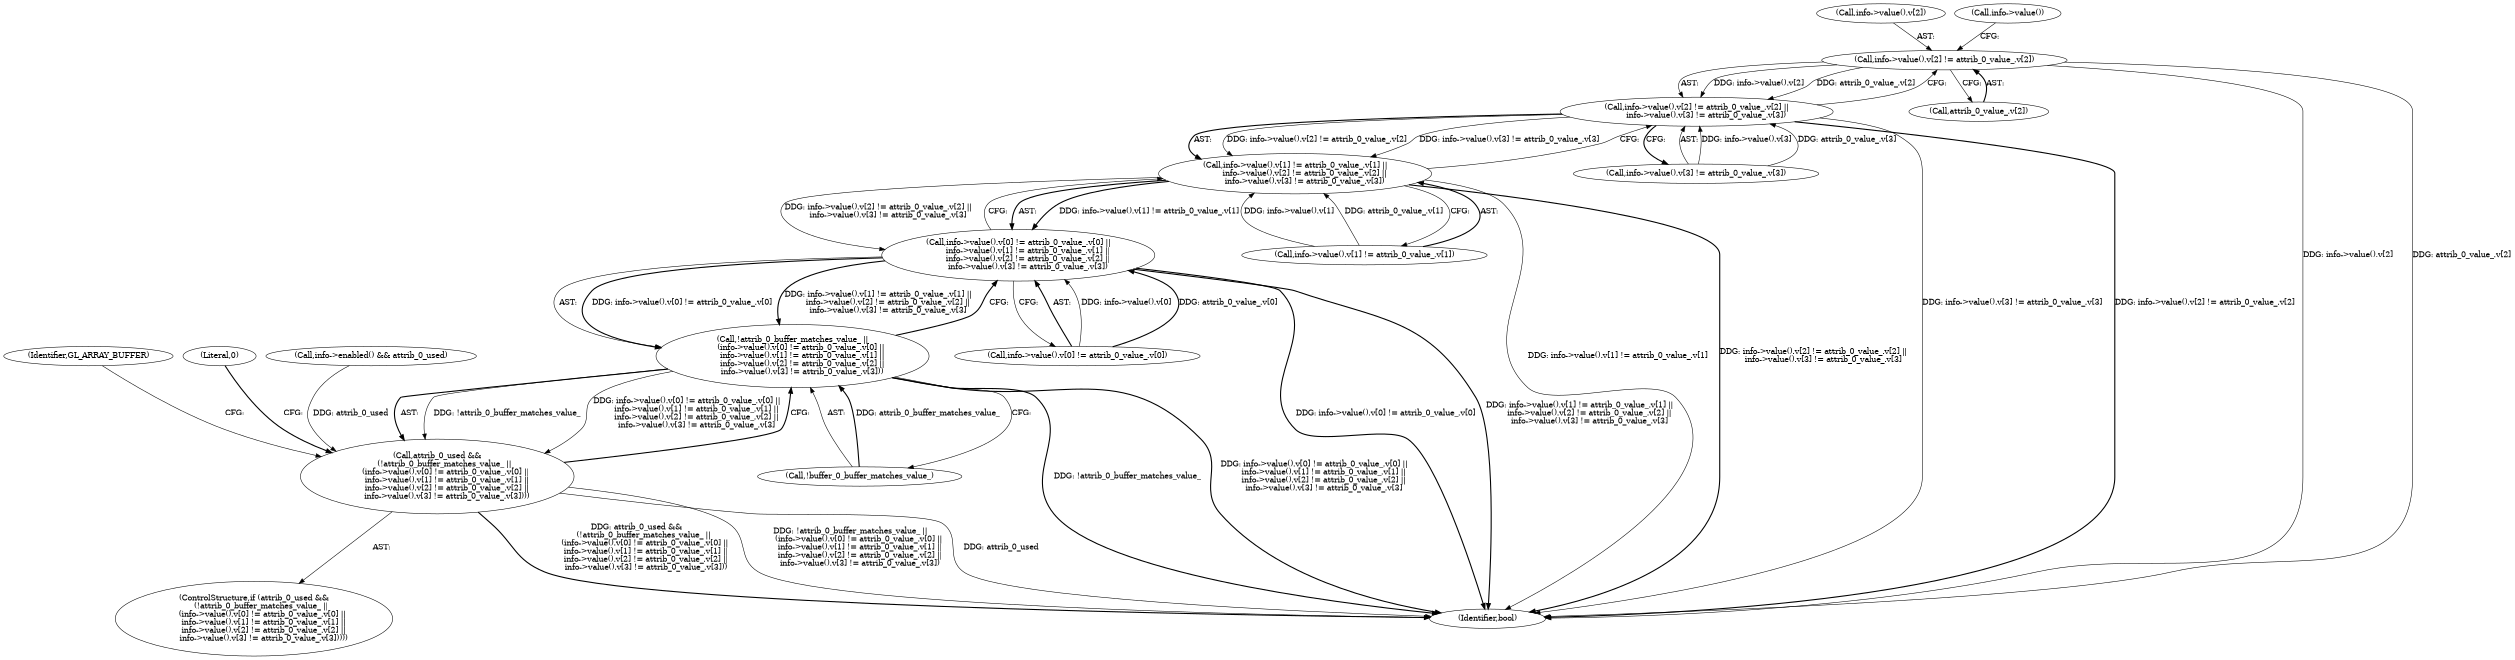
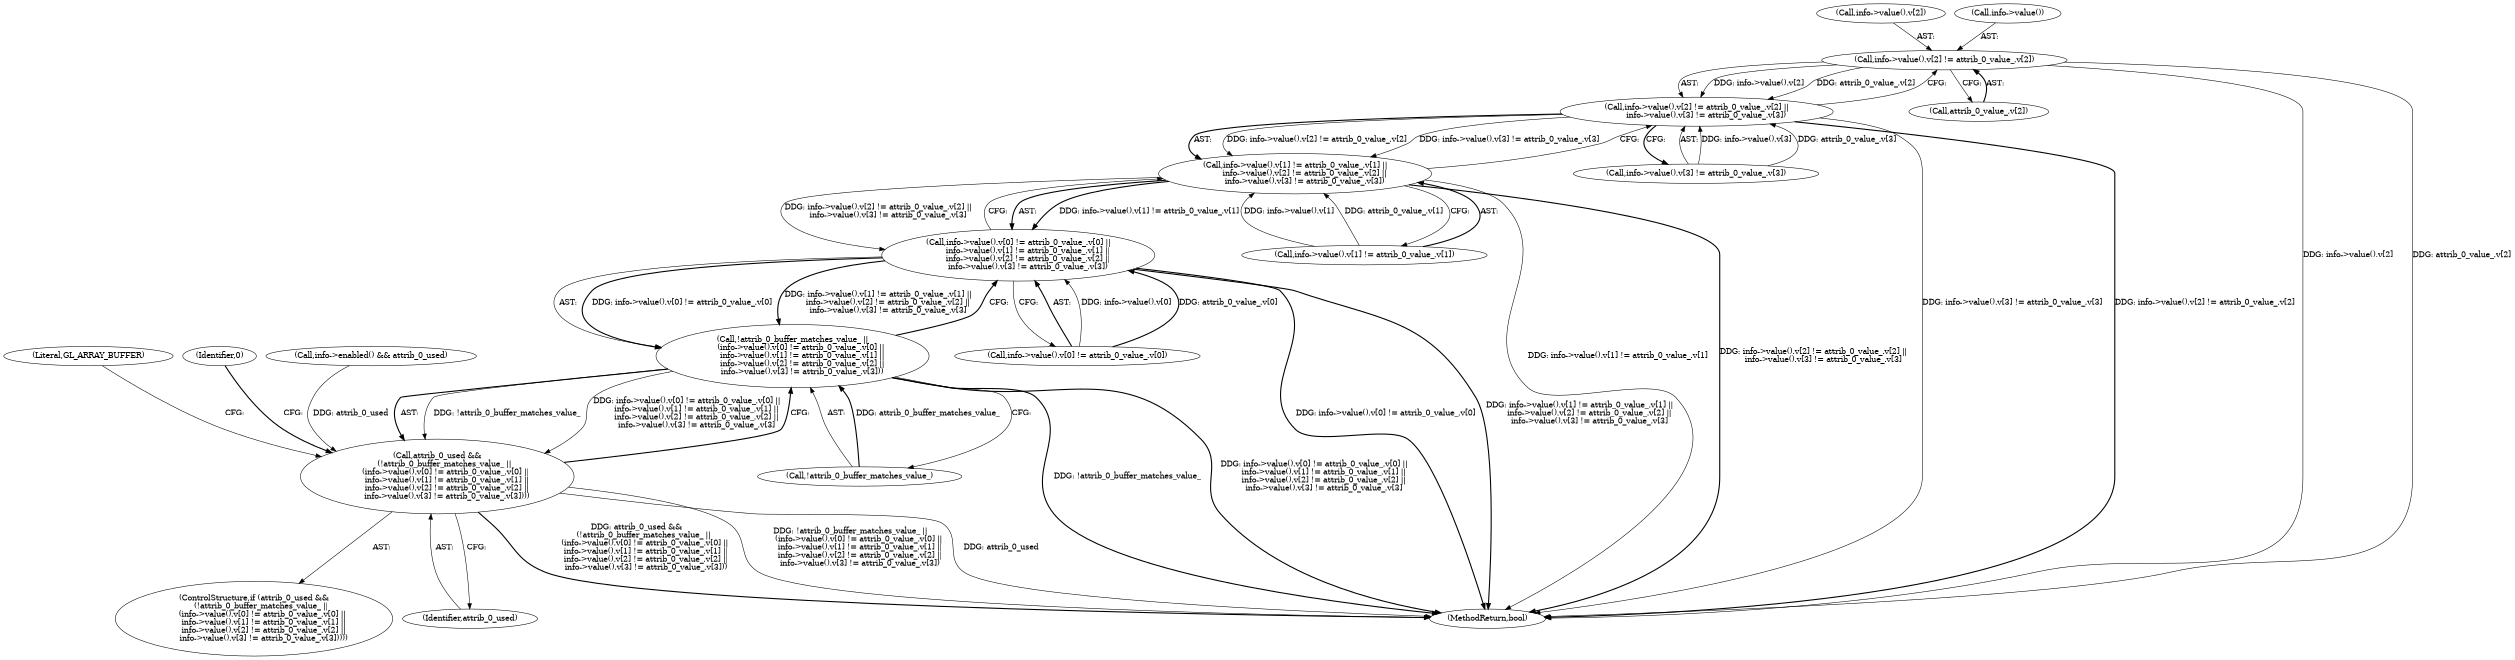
(1991, 37) -> (1991, 37)
(88, 356) -> (88, 356)
(220, 356) -> (220, 356)
(860, 476) -> (860, 476)
none -> (470, 619)
(1488, 619) -> (1488, 619)
